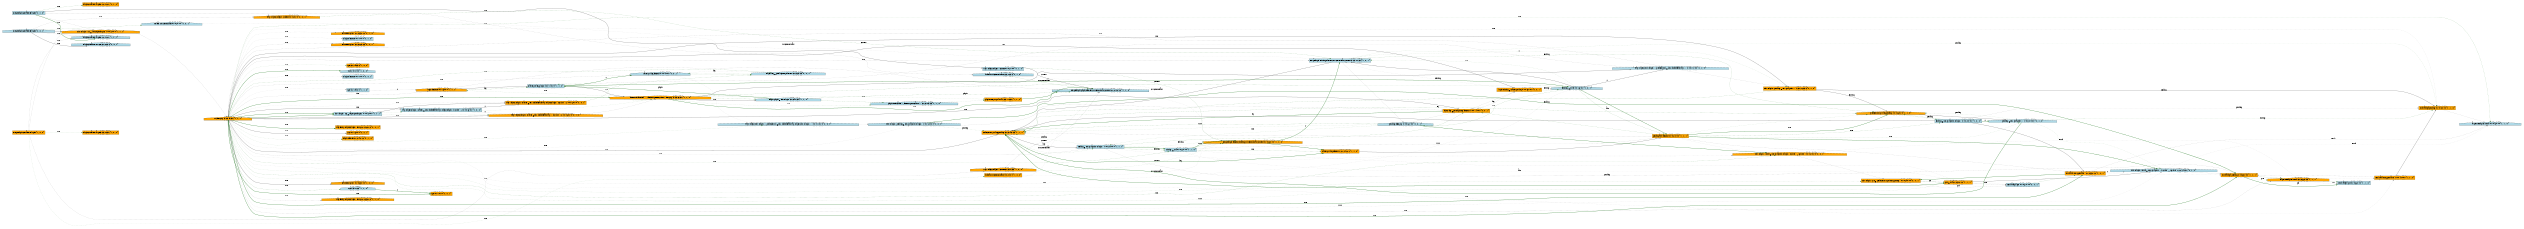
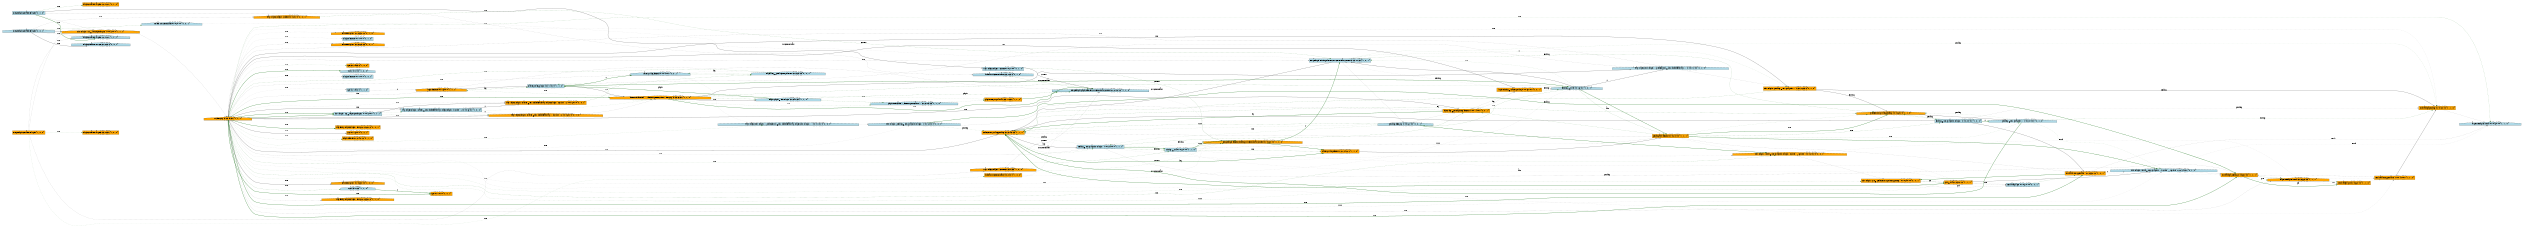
(2354, 183) -> (2354, 183)
